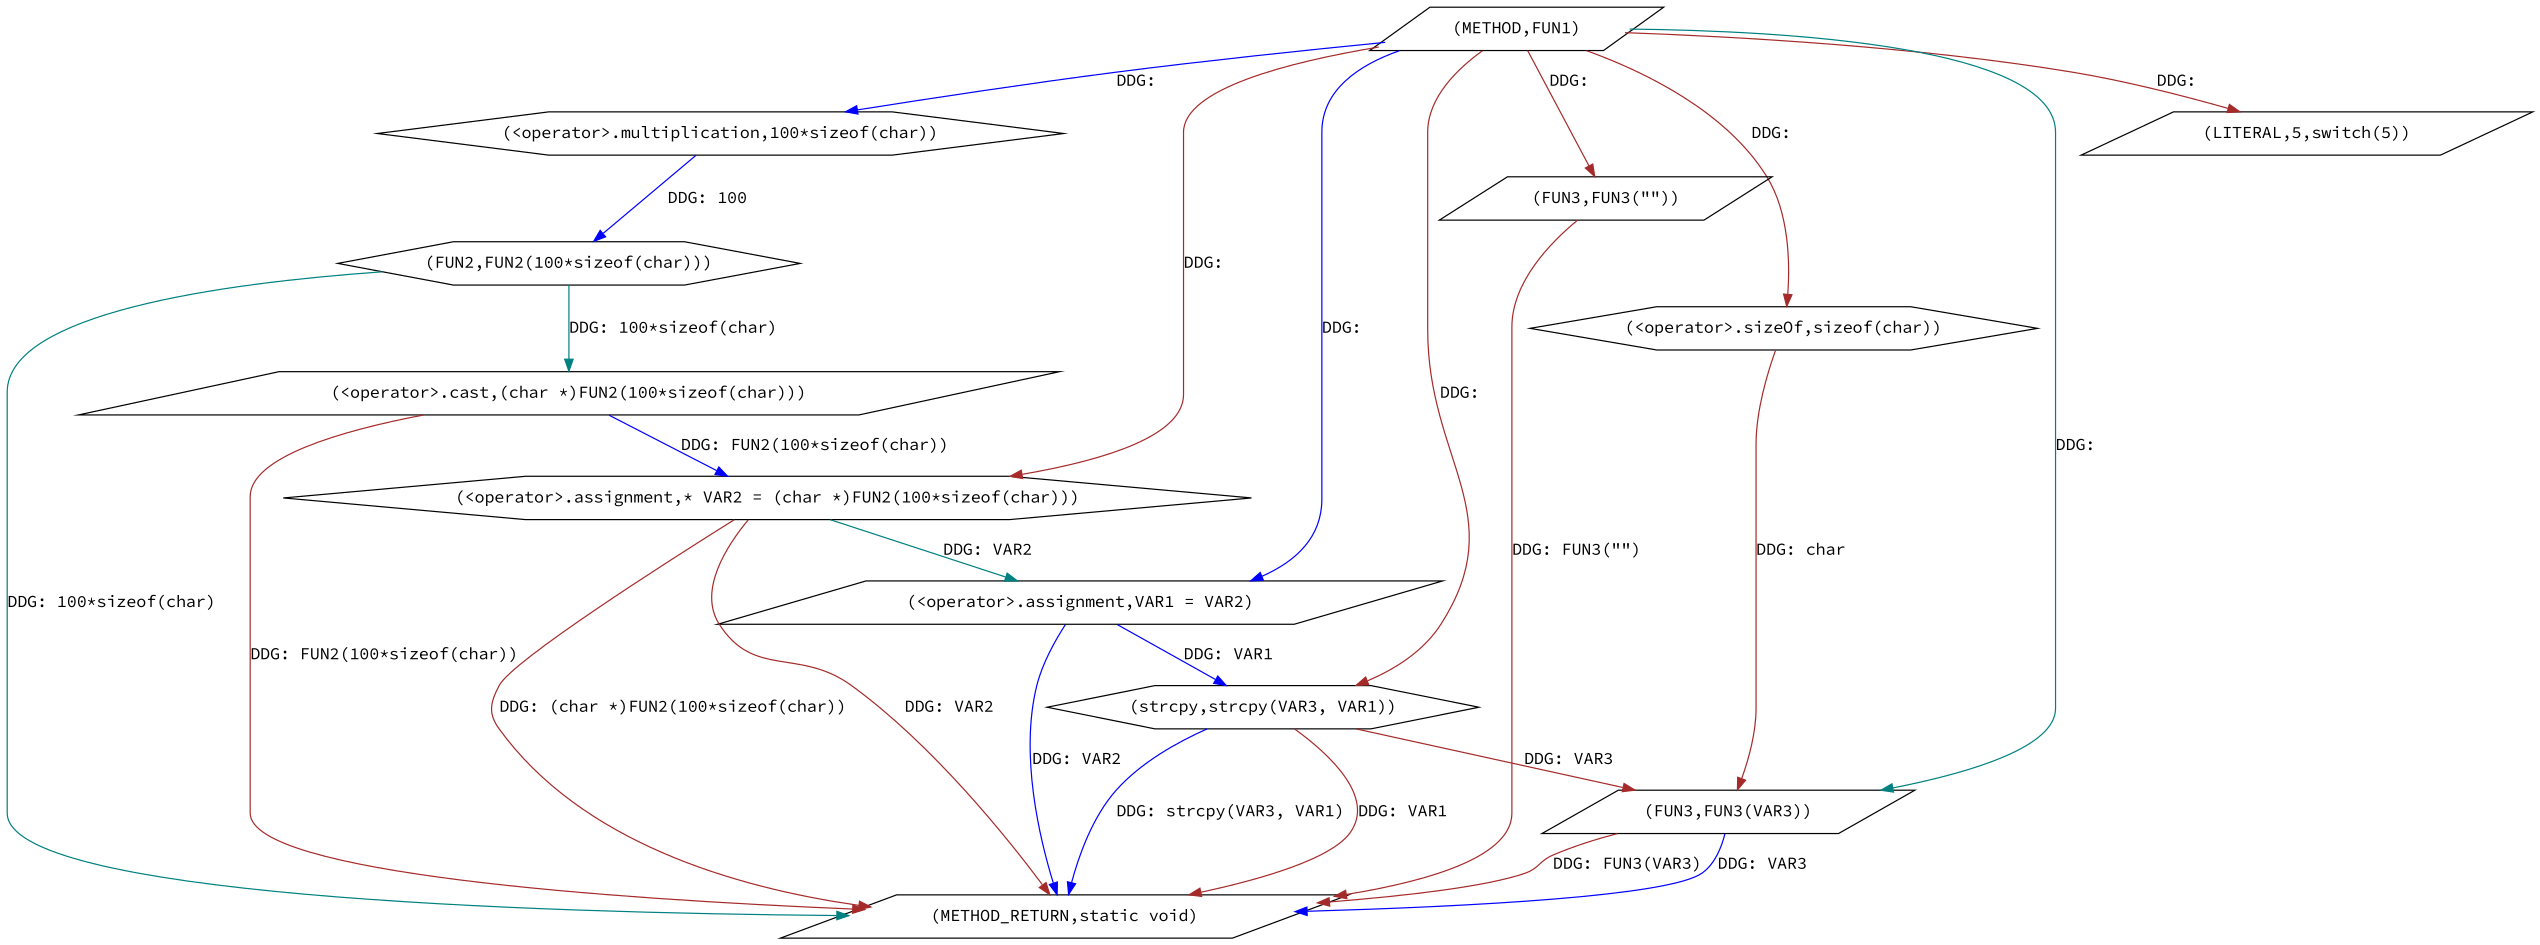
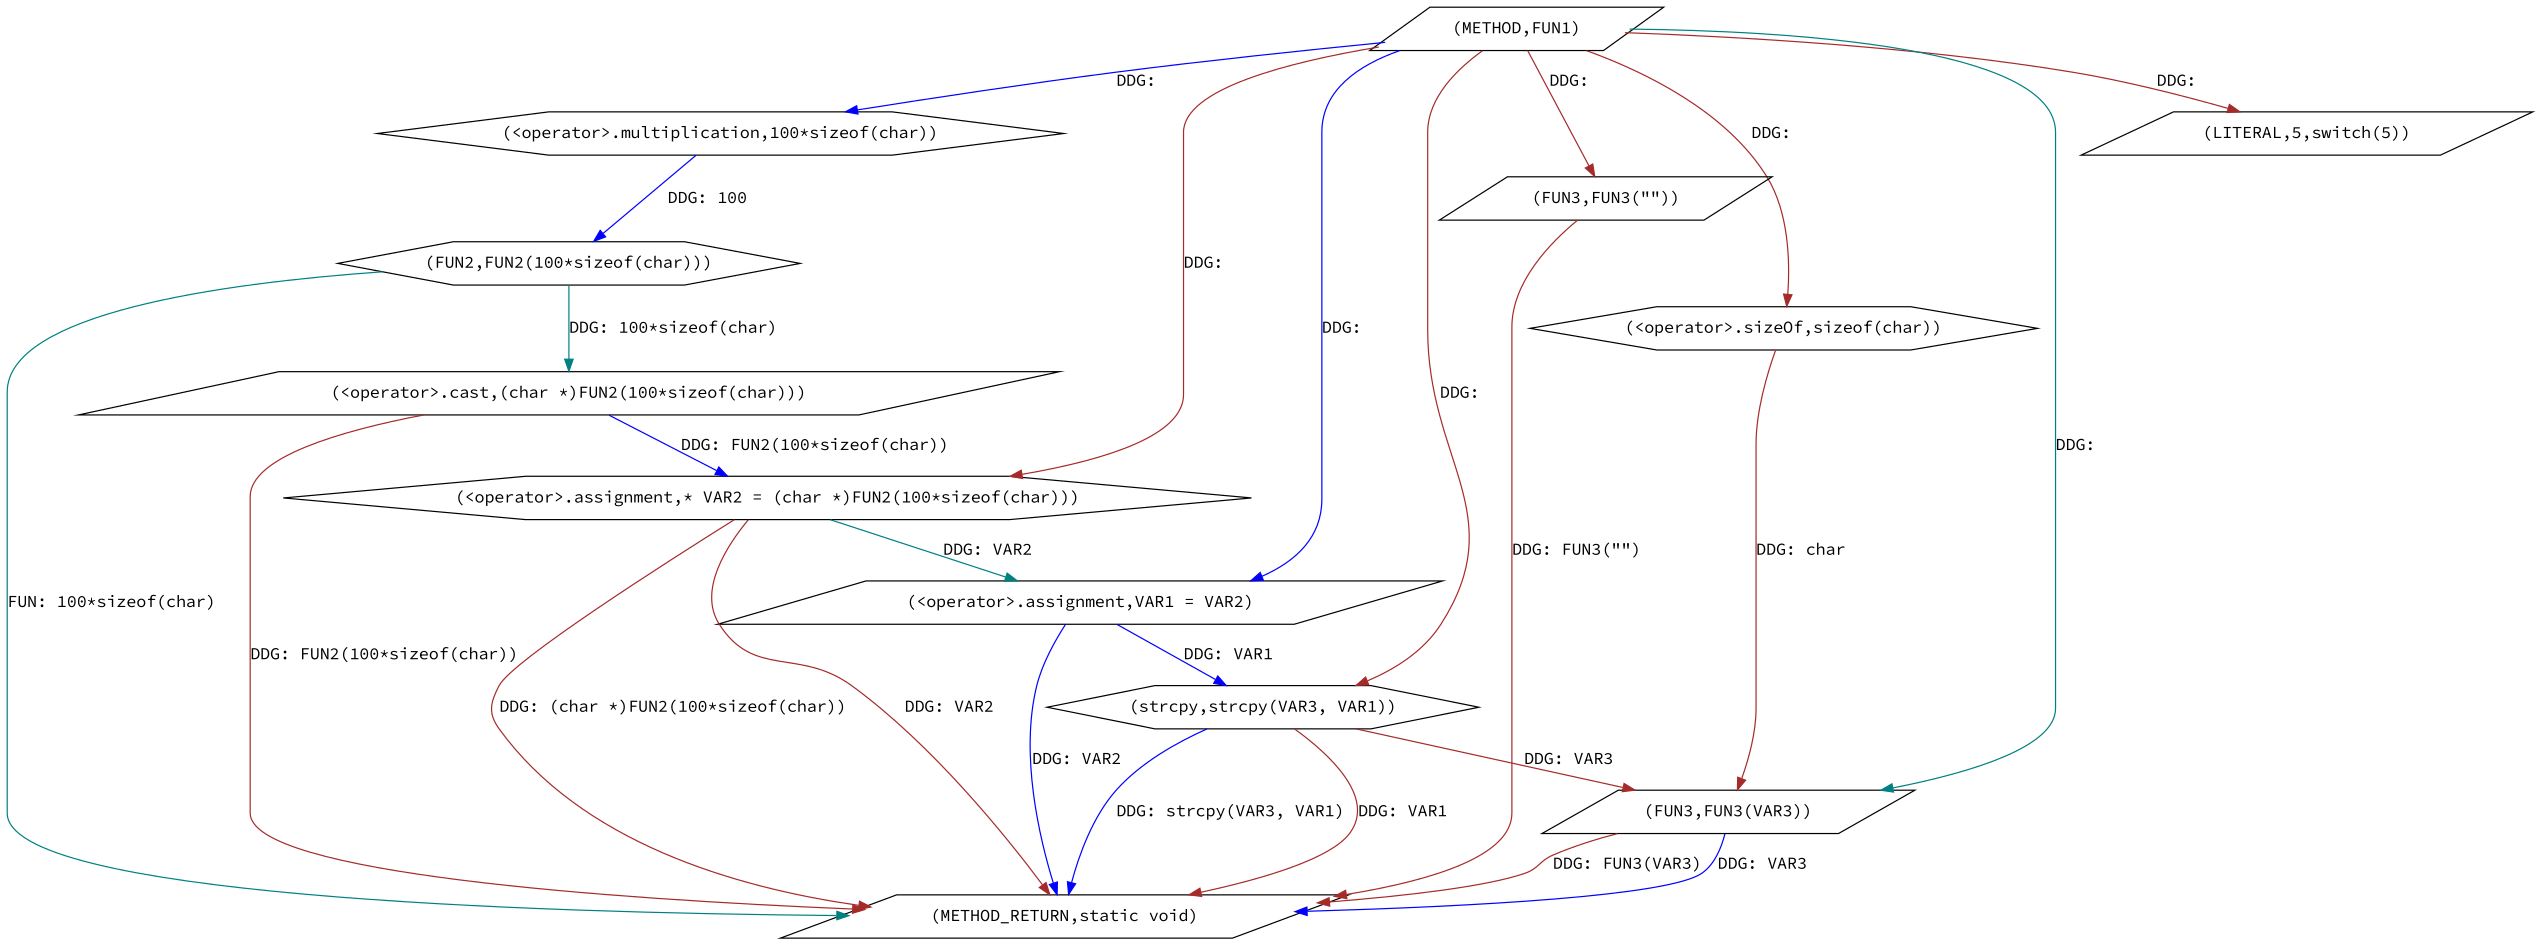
(112, 603) -> (112, 603)
